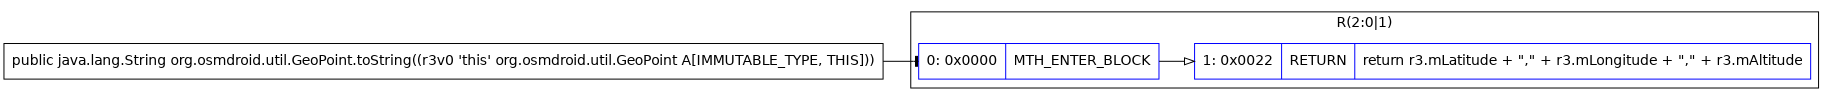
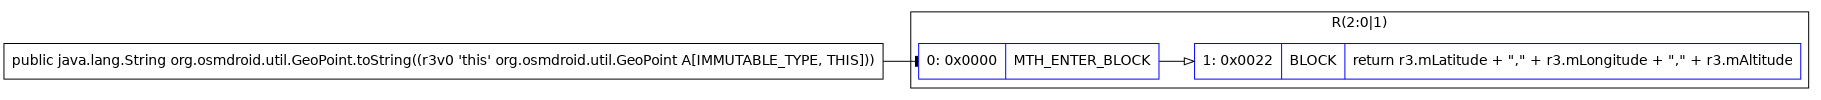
(1318, 61) -> (1313, 61)
